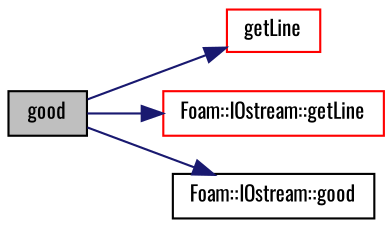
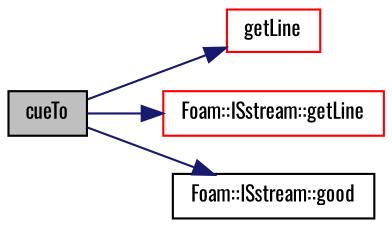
(48, 113) -> (48, 113)
(274, 113) -> (274, 113)
(274, 196) -> (274, 196)
